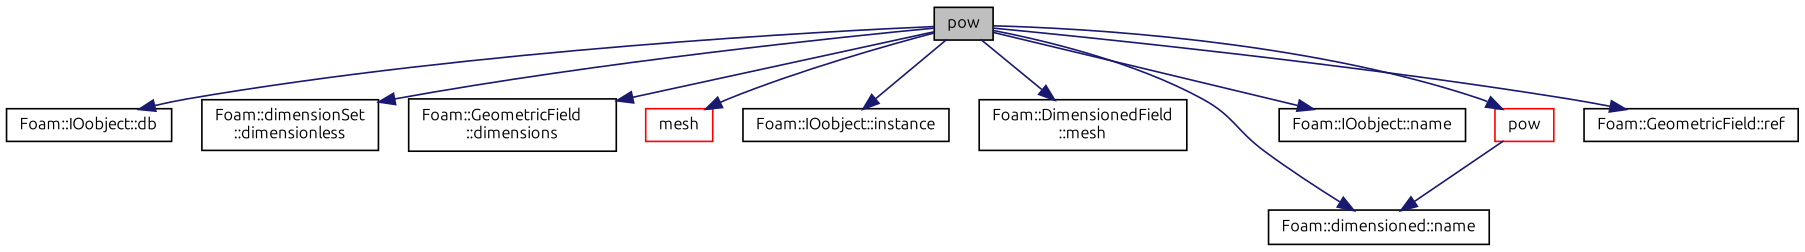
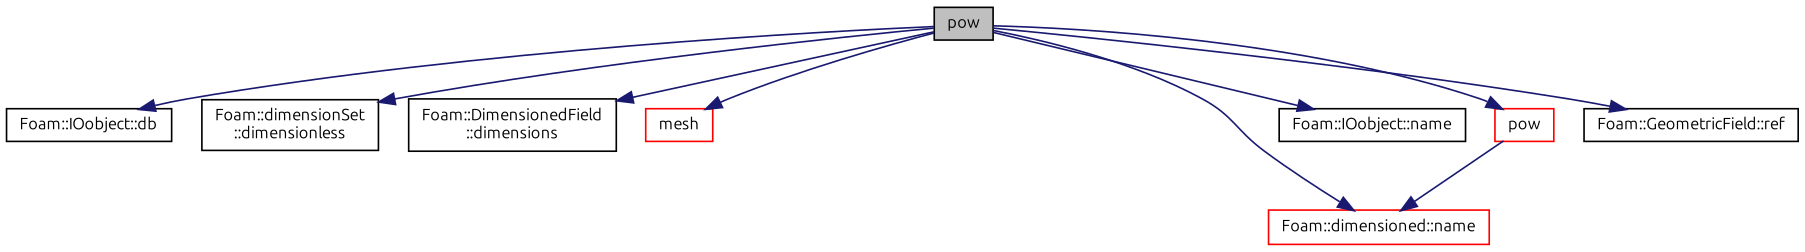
(512, 125) -> (512, 125)
(846, 125) -> none
(1083, 125) -> none
(1379, 227) -> (1379, 227)
